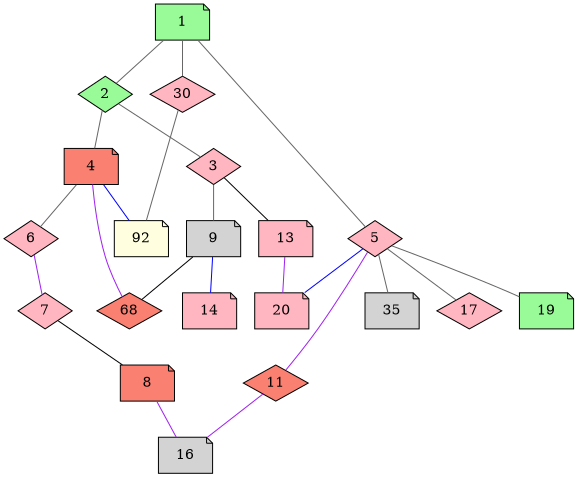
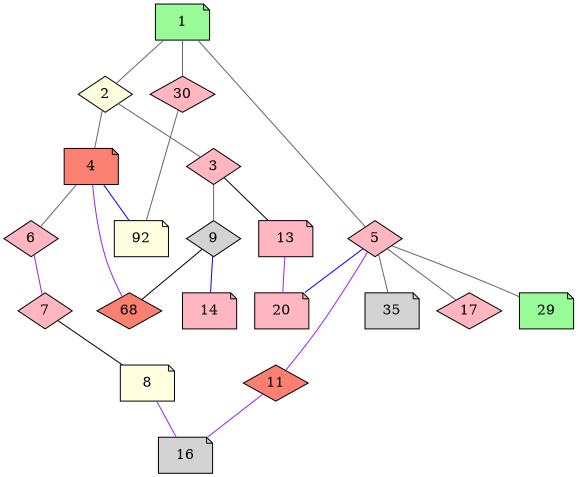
(105, 94) -> (105, 94)
(214, 239) -> (214, 239)
(547, 311) -> (547, 311)
(147, 383) -> (147, 383)
